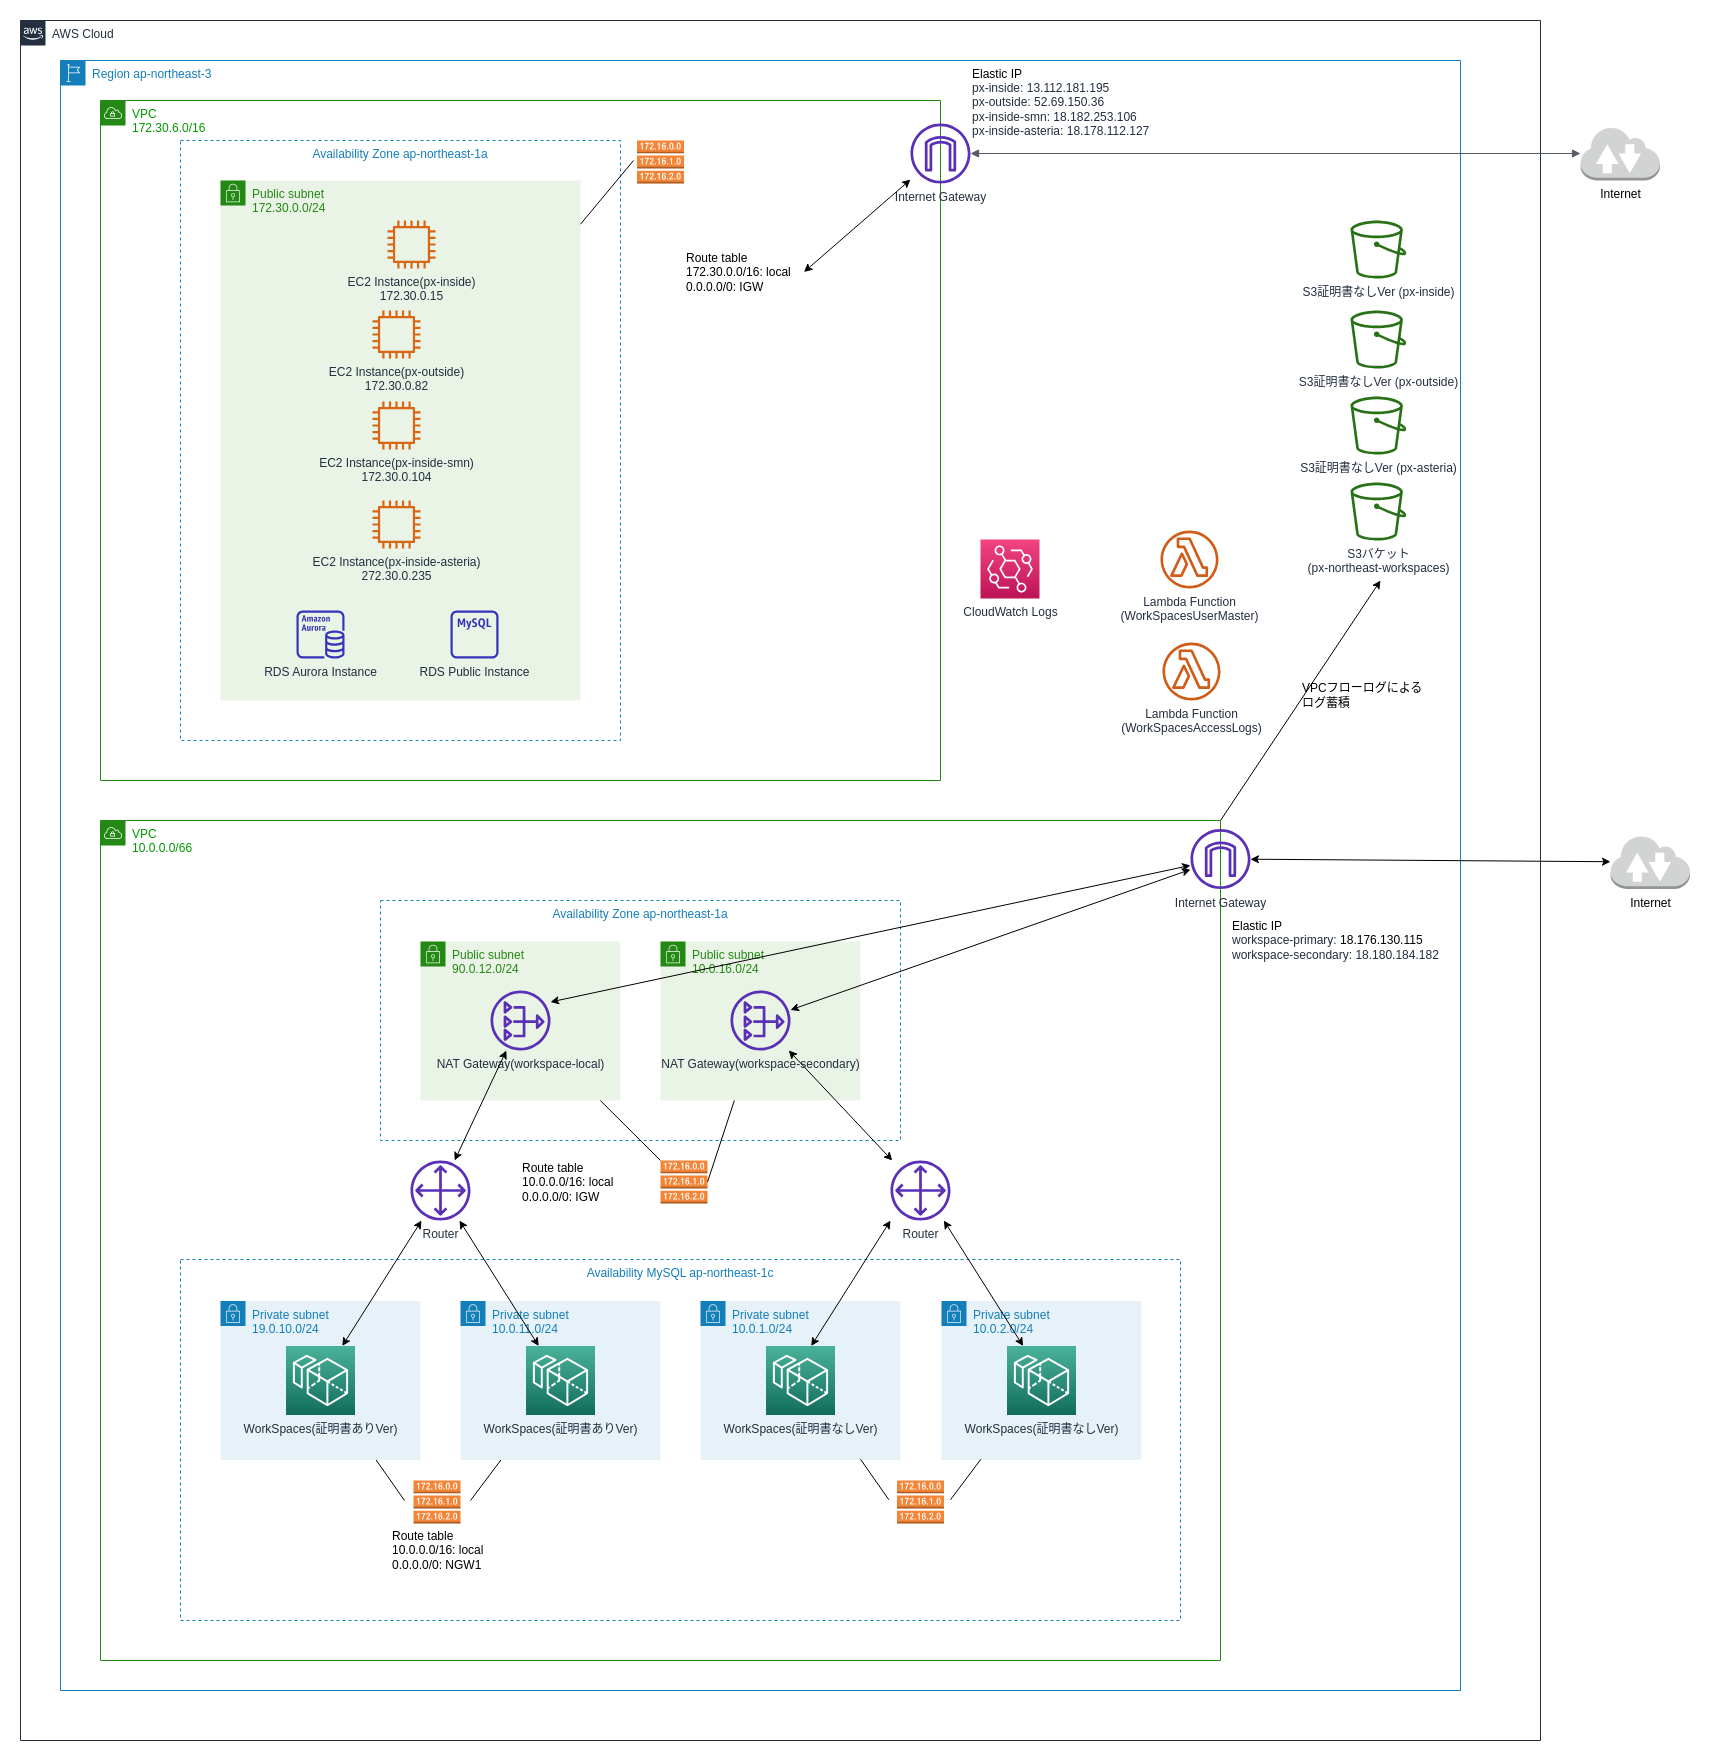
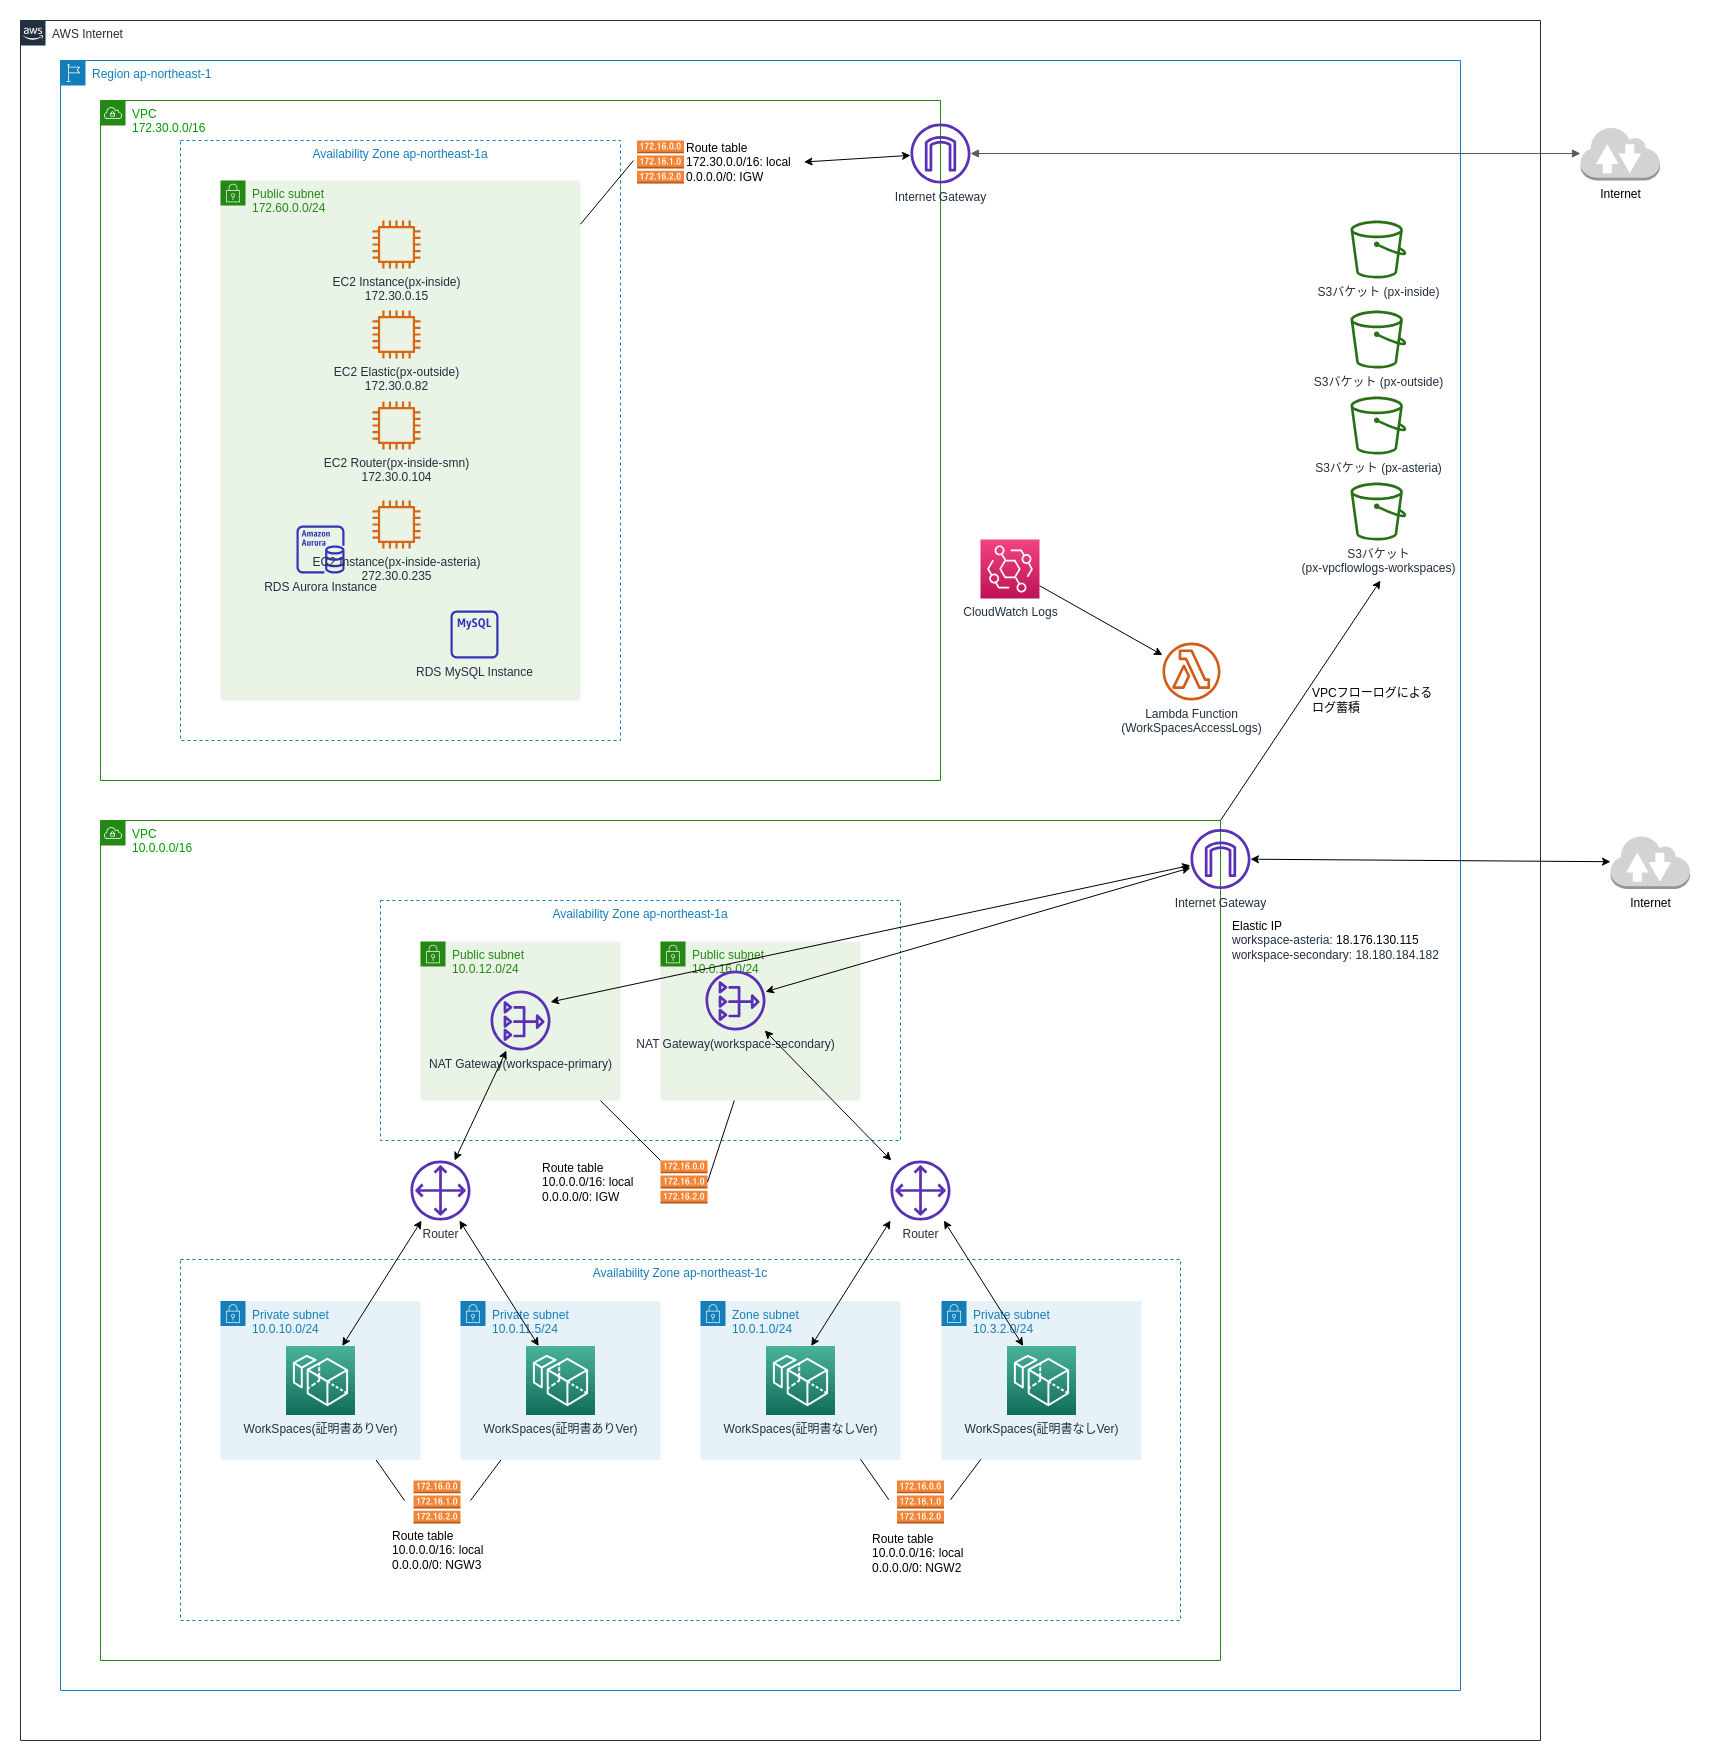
(80, 35) -> (91, 35)
(160, 75) -> (160, 75)
(1081, 102) -> none
(172, 122) -> (172, 122)
(292, 202) -> (292, 202)
(412, 245) -> (397, 245)
(744, 272) -> (744, 162)
(1379, 293) -> (1379, 293)
(397, 380) -> (397, 380)
(1379, 383) -> (1379, 383)
(1379, 469) -> (1379, 469)
(397, 471) -> (397, 471)
(1190, 560) -> none
(1379, 562) -> (1379, 562)
none -> (1098, 619)
(321, 635) -> (321, 550)
(475, 673) -> (475, 673)
(1366, 696) -> (1376, 701)
(165, 842) -> (165, 842)
(1342, 941) -> (1342, 941)
(492, 963) -> (492, 963)
(761, 1021) -> (736, 1001)
(521, 1065) -> (521, 1065)
(581, 1182) -> (601, 1182)
(680, 1273) -> (680, 1273)
(296, 1323) -> (296, 1323)
(536, 1323) -> (536, 1323)
(776, 1323) -> (768, 1323)
(1017, 1323) -> (1017, 1323)
(442, 1551) -> (442, 1551)
none -> (931, 1554)
